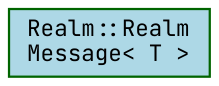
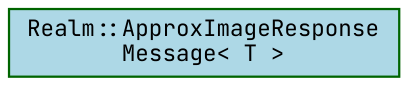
(109, 43) -> (204, 43)
